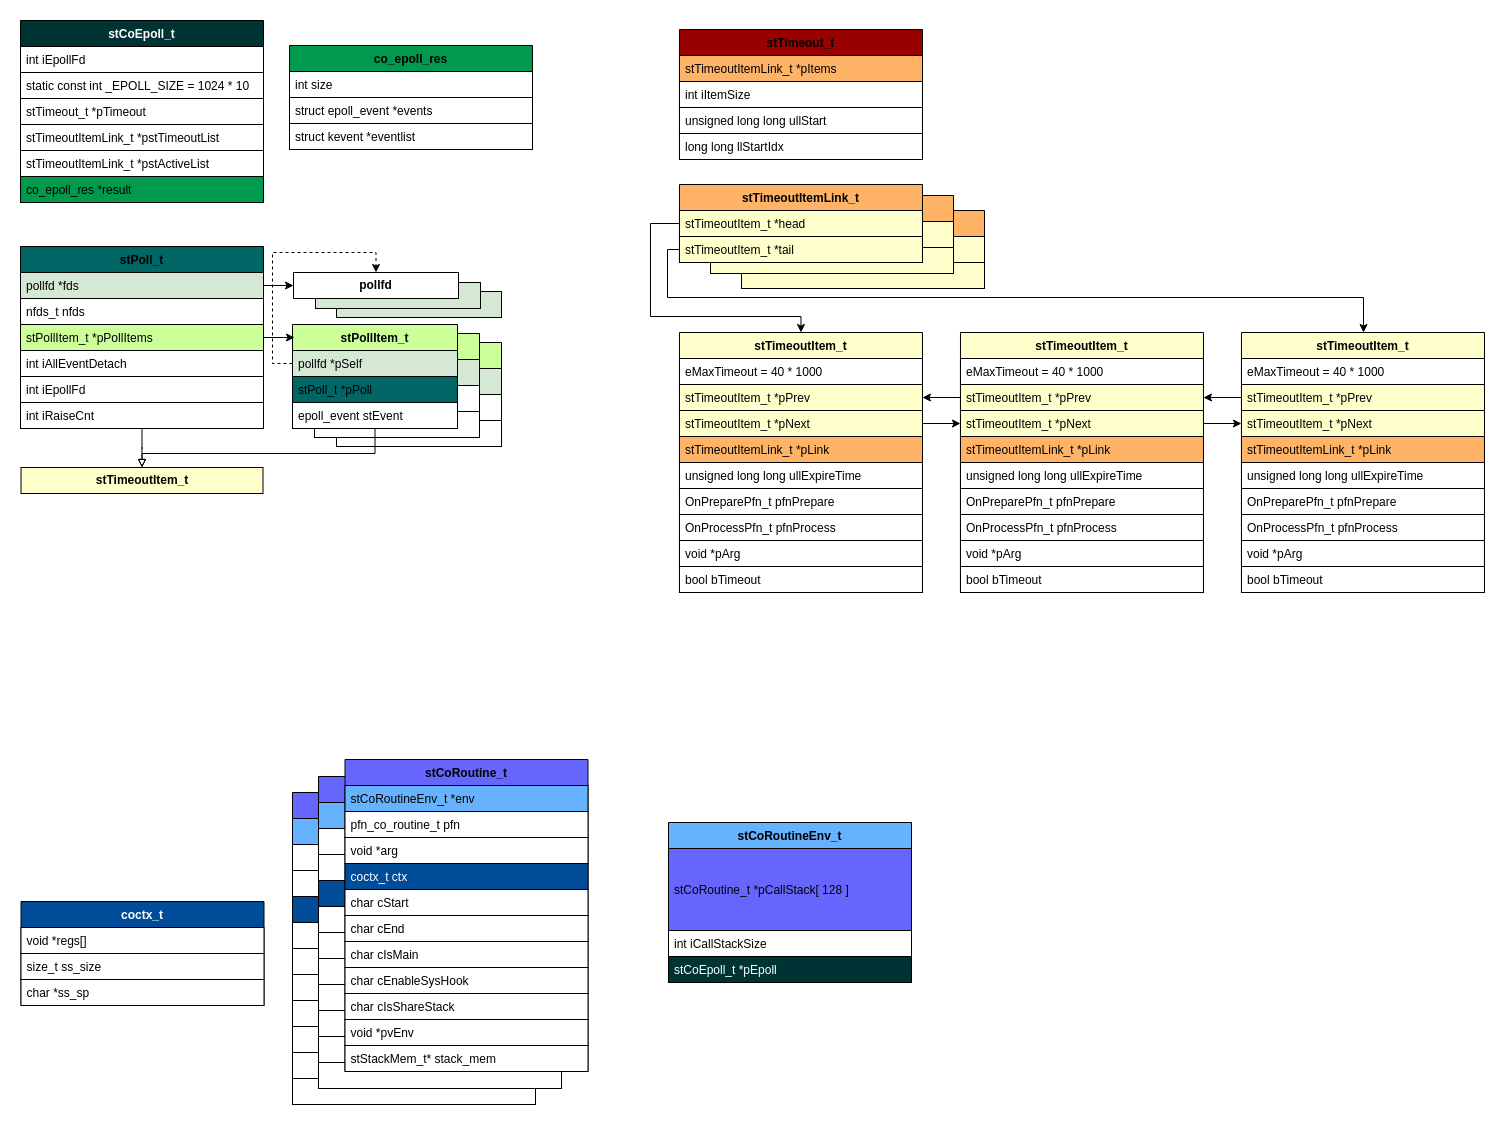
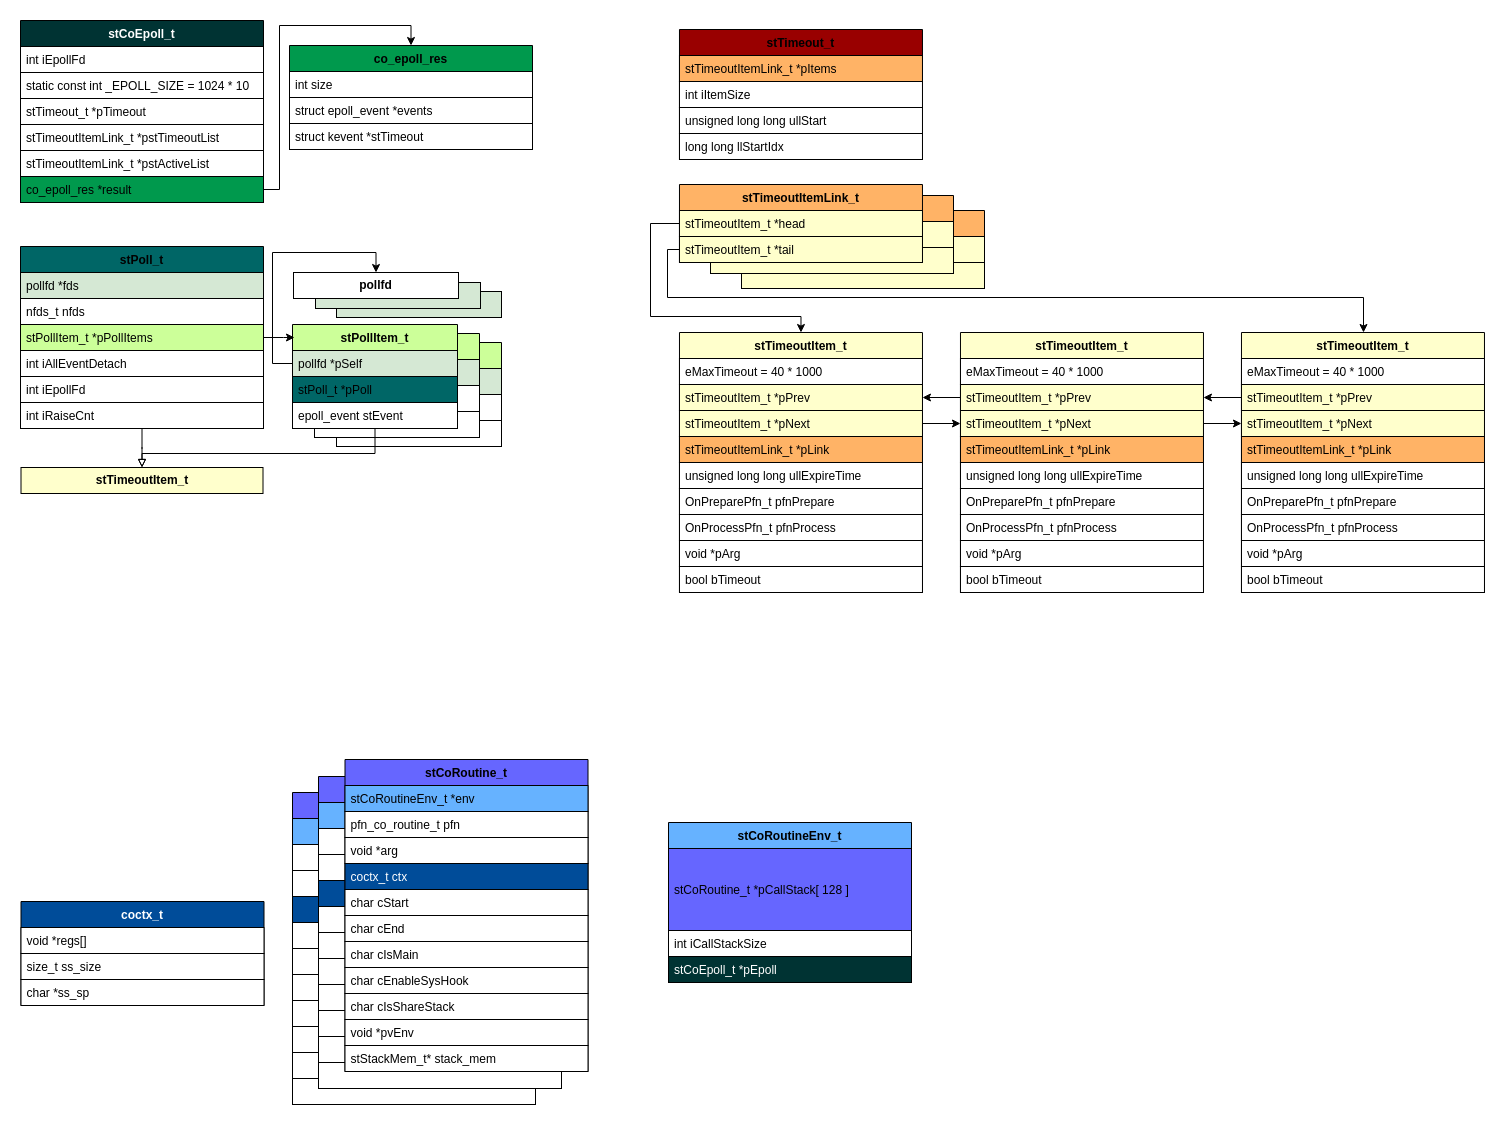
none -> (280, 43)
(369, 137) -> (371, 137)
(273, 260) -> (273, 260)
(282, 286) -> none
